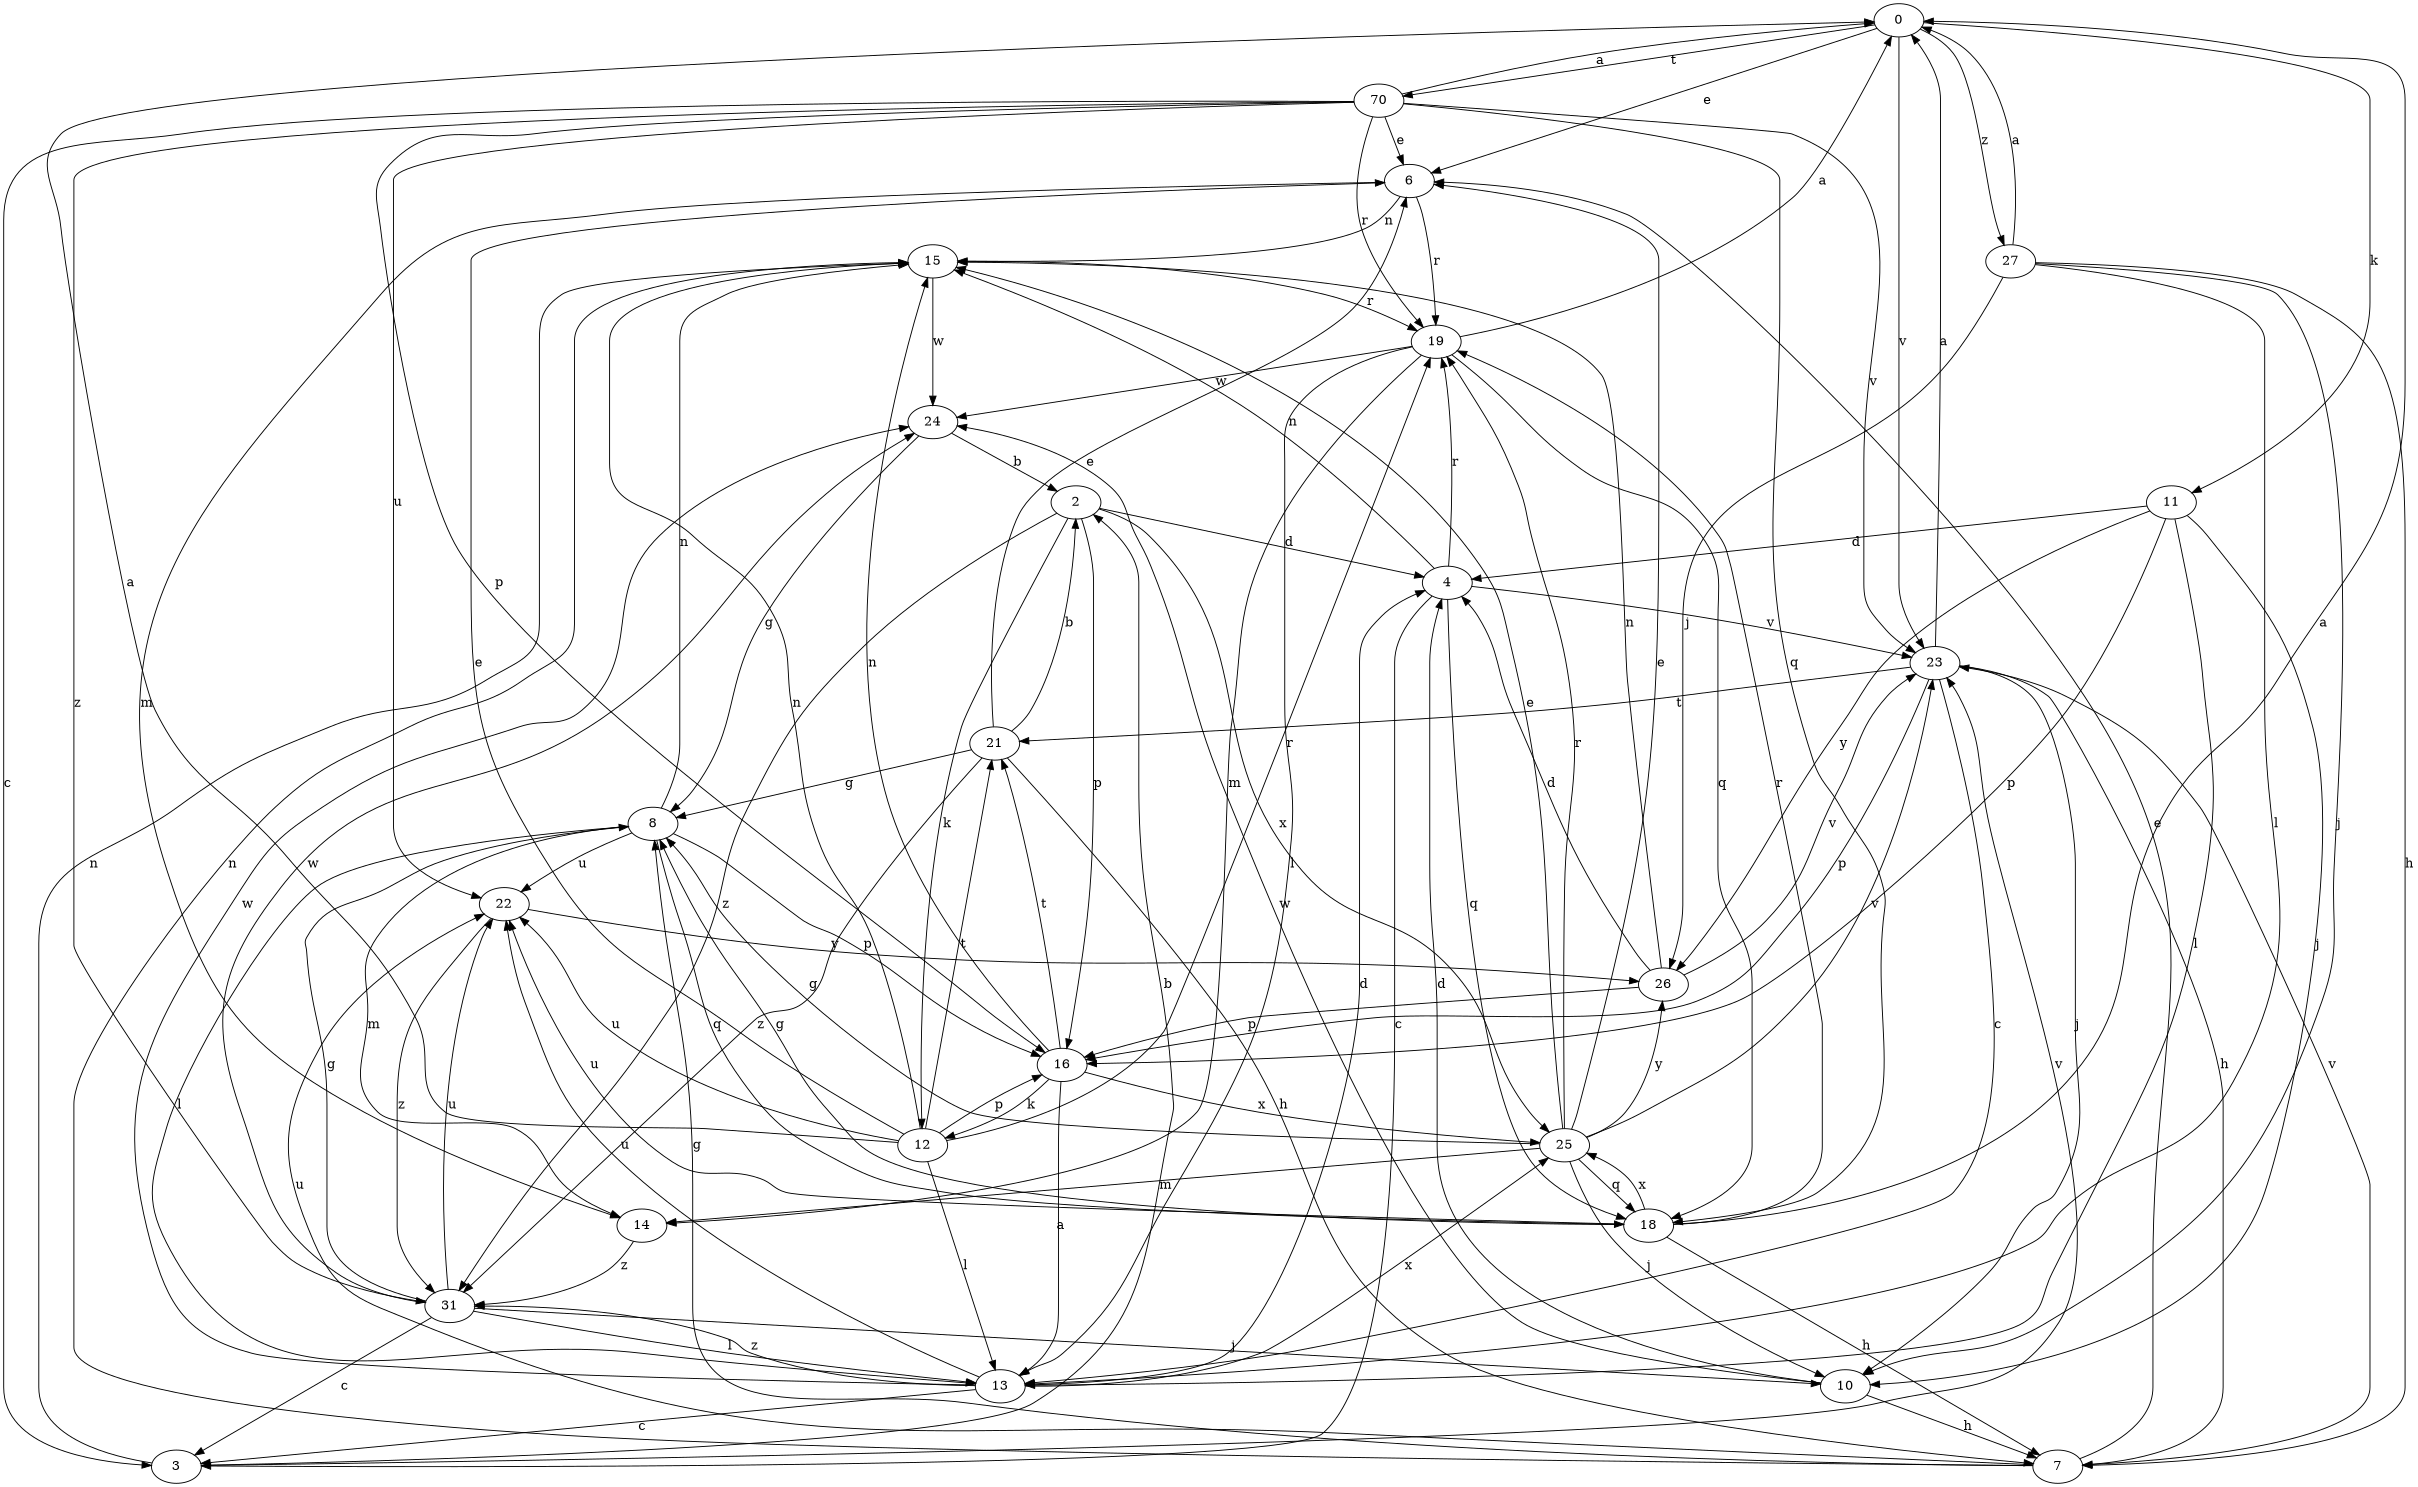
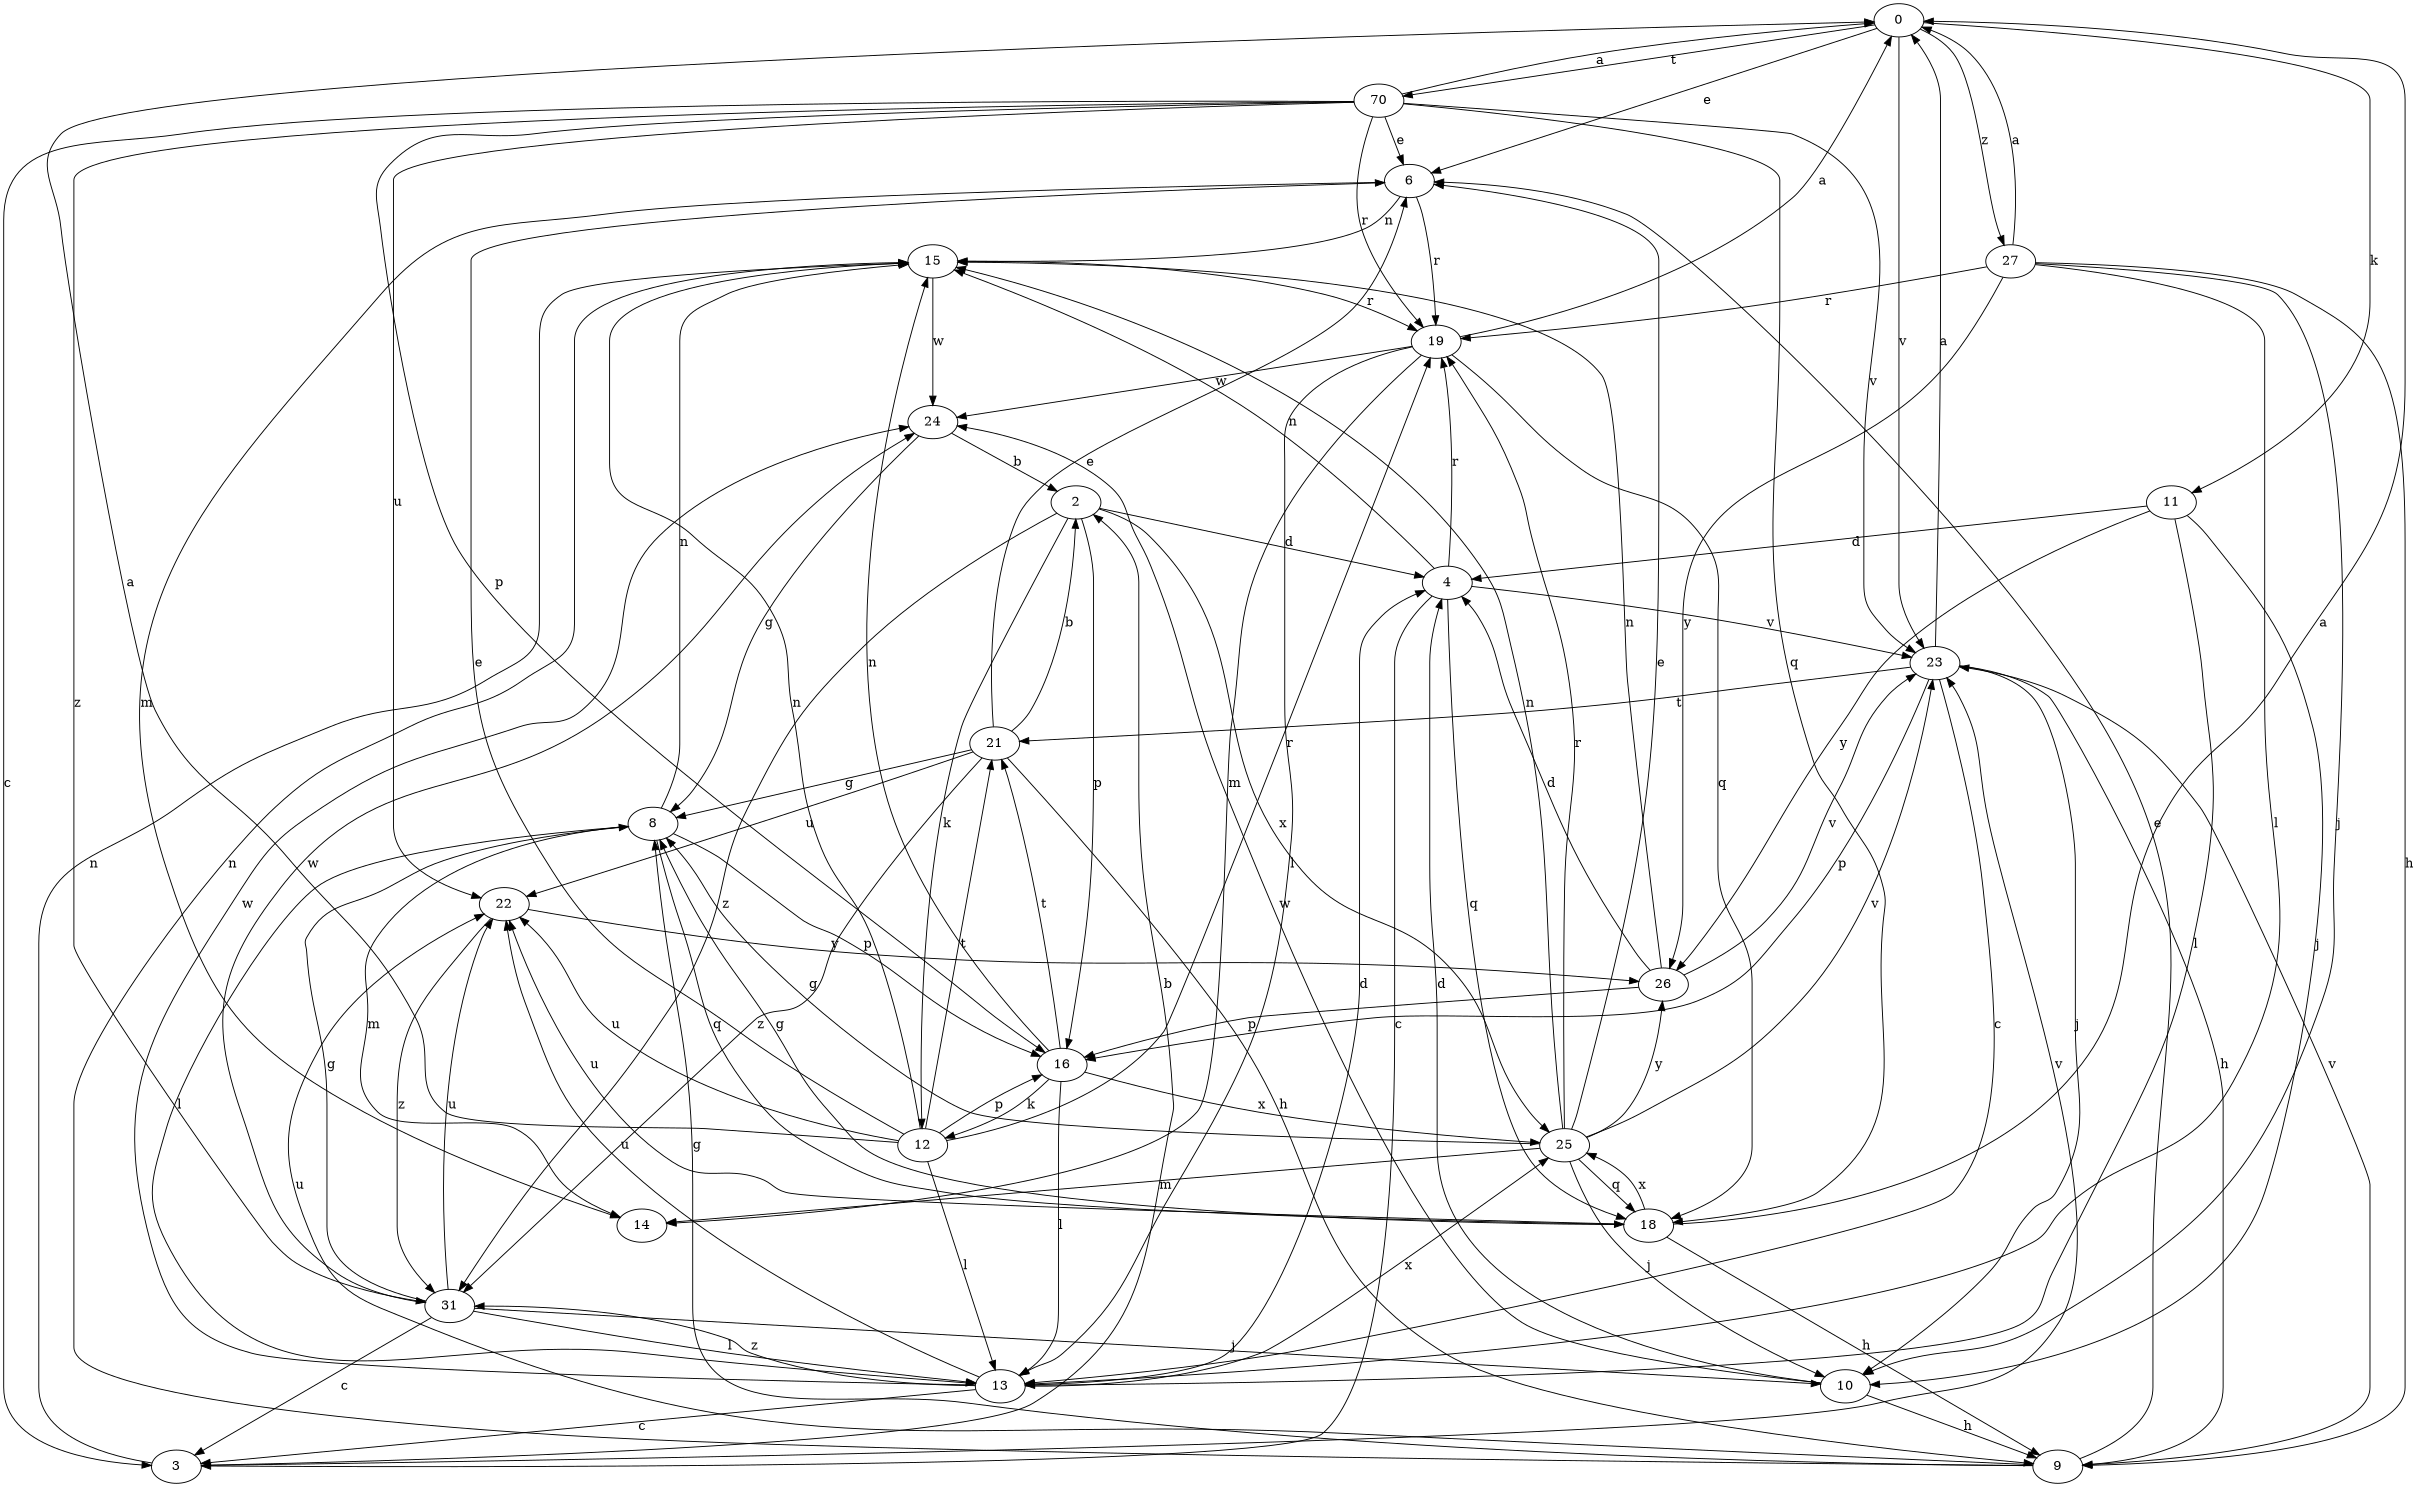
(1688, 623) -> (1688, 623)
(1530, 703) -> (1530, 703)
(1774, 775) -> (1730, 309)
(579, 857) -> (766, 821)
(1743, 998) -> none
(1061, 1226) -> (1061, 1226)
(567, 1289) -> none
(2058, 1467) -> (2058, 1467)
